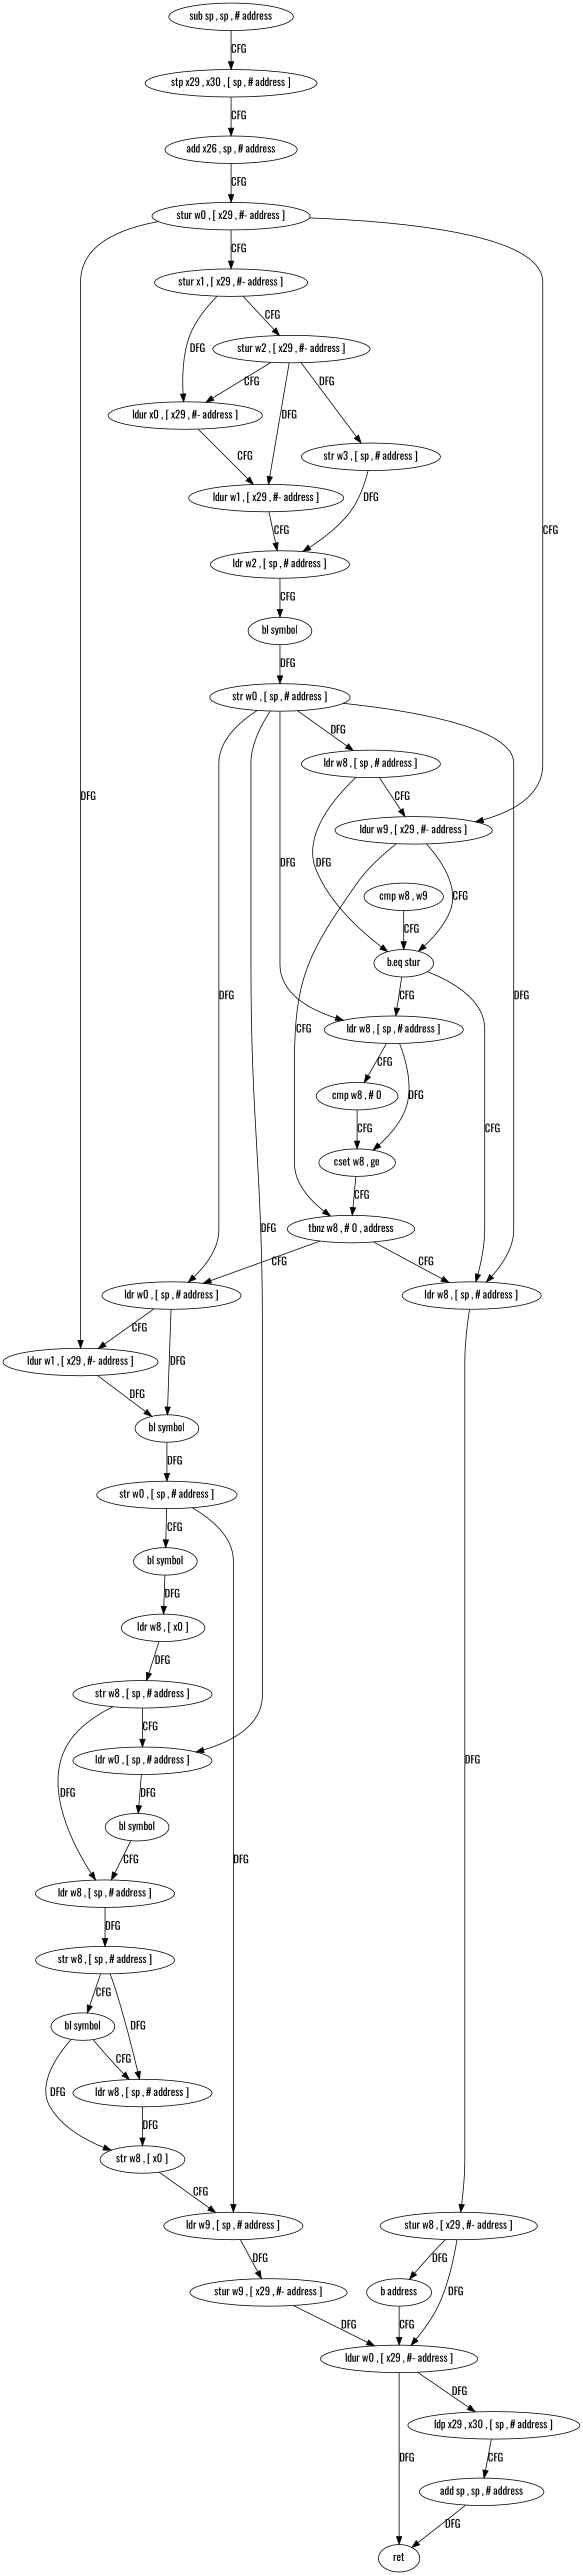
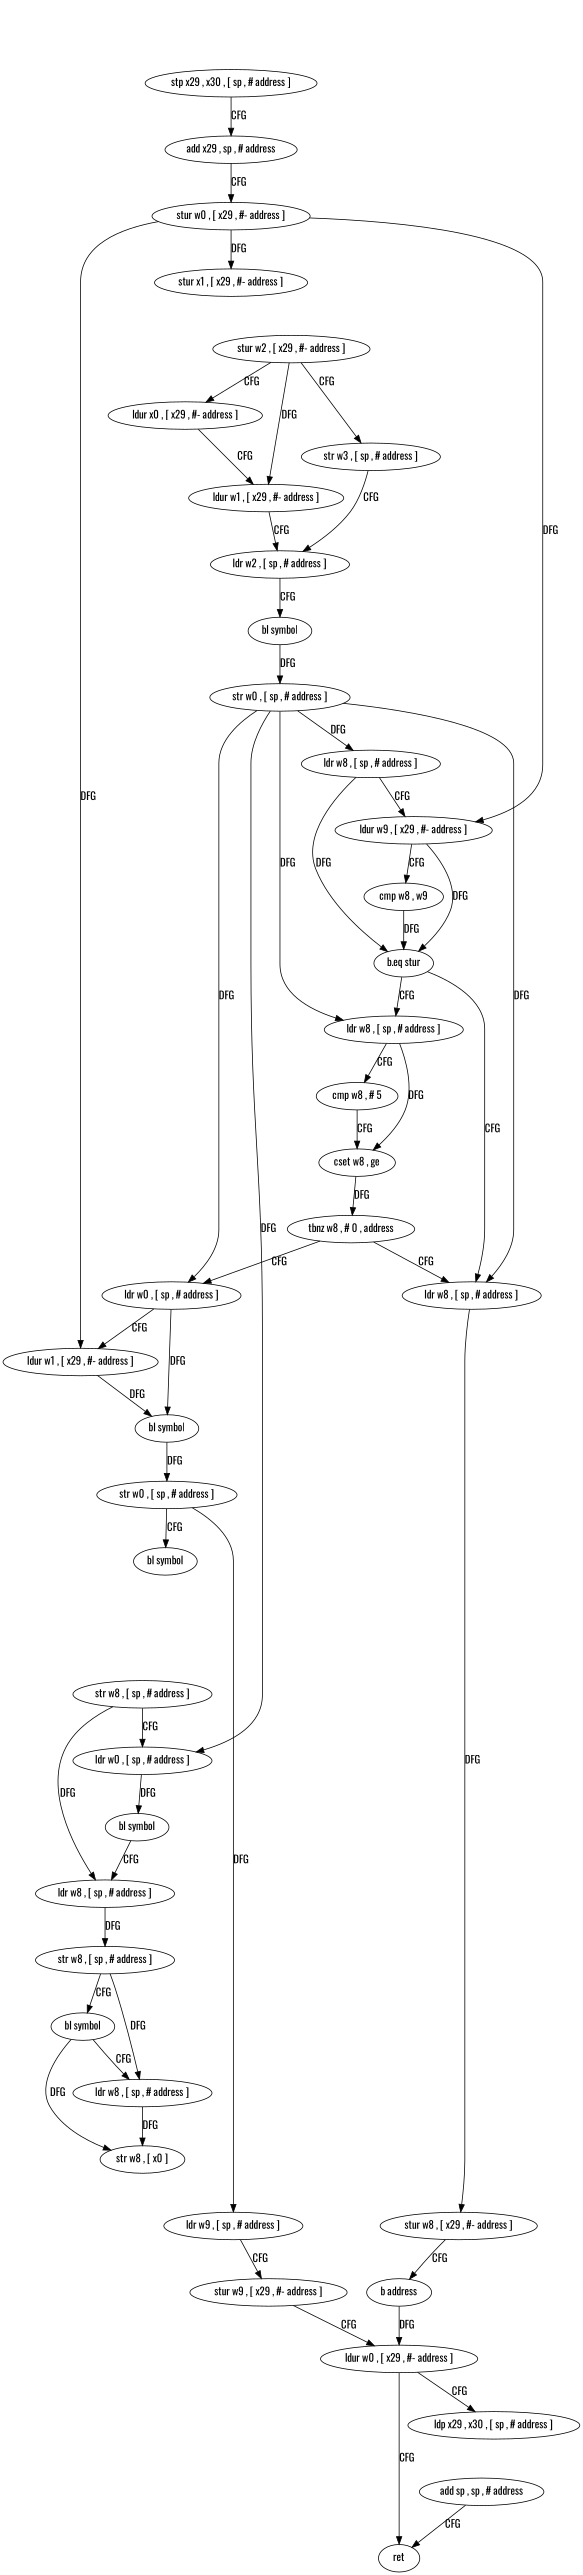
(231, 17) -> none
(231, 150) -> (231, 150)
(239, 249) -> (239, 249)
(259, 313) -> none
(188, 341) -> none
(327, 382) -> (327, 382)
(371, 498) -> (371, 498)
(551, 531) -> (551, 531)
(461, 897) -> (461, 897)
(412, 930) -> (412, 930)
(297, 1017) -> (409, 860)
(357, 1096) -> (357, 1096)
(362, 1196) -> (362, 1196)
(163, 1628) -> none
(184, 2190) -> none
(260, 2259) -> (260, 2259)
(440, 2259) -> (440, 2259)
(444, 2293) -> none
(349, 2326) -> (349, 2326)
(407, 2326) -> (407, 2326)
(460, 2392) -> (460, 2392)
(488, 2455) -> none
(407, 2459) -> (407, 2459)
(453, 2525) -> (453, 2525)
